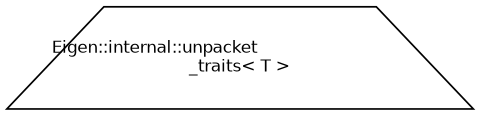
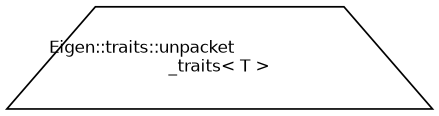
(240, 58) -> (220, 58)
